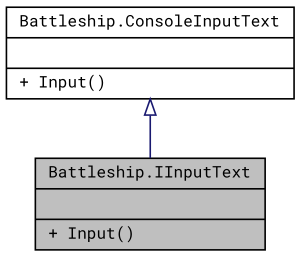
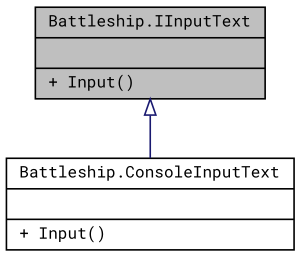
(150, 137) -> (150, 137)
